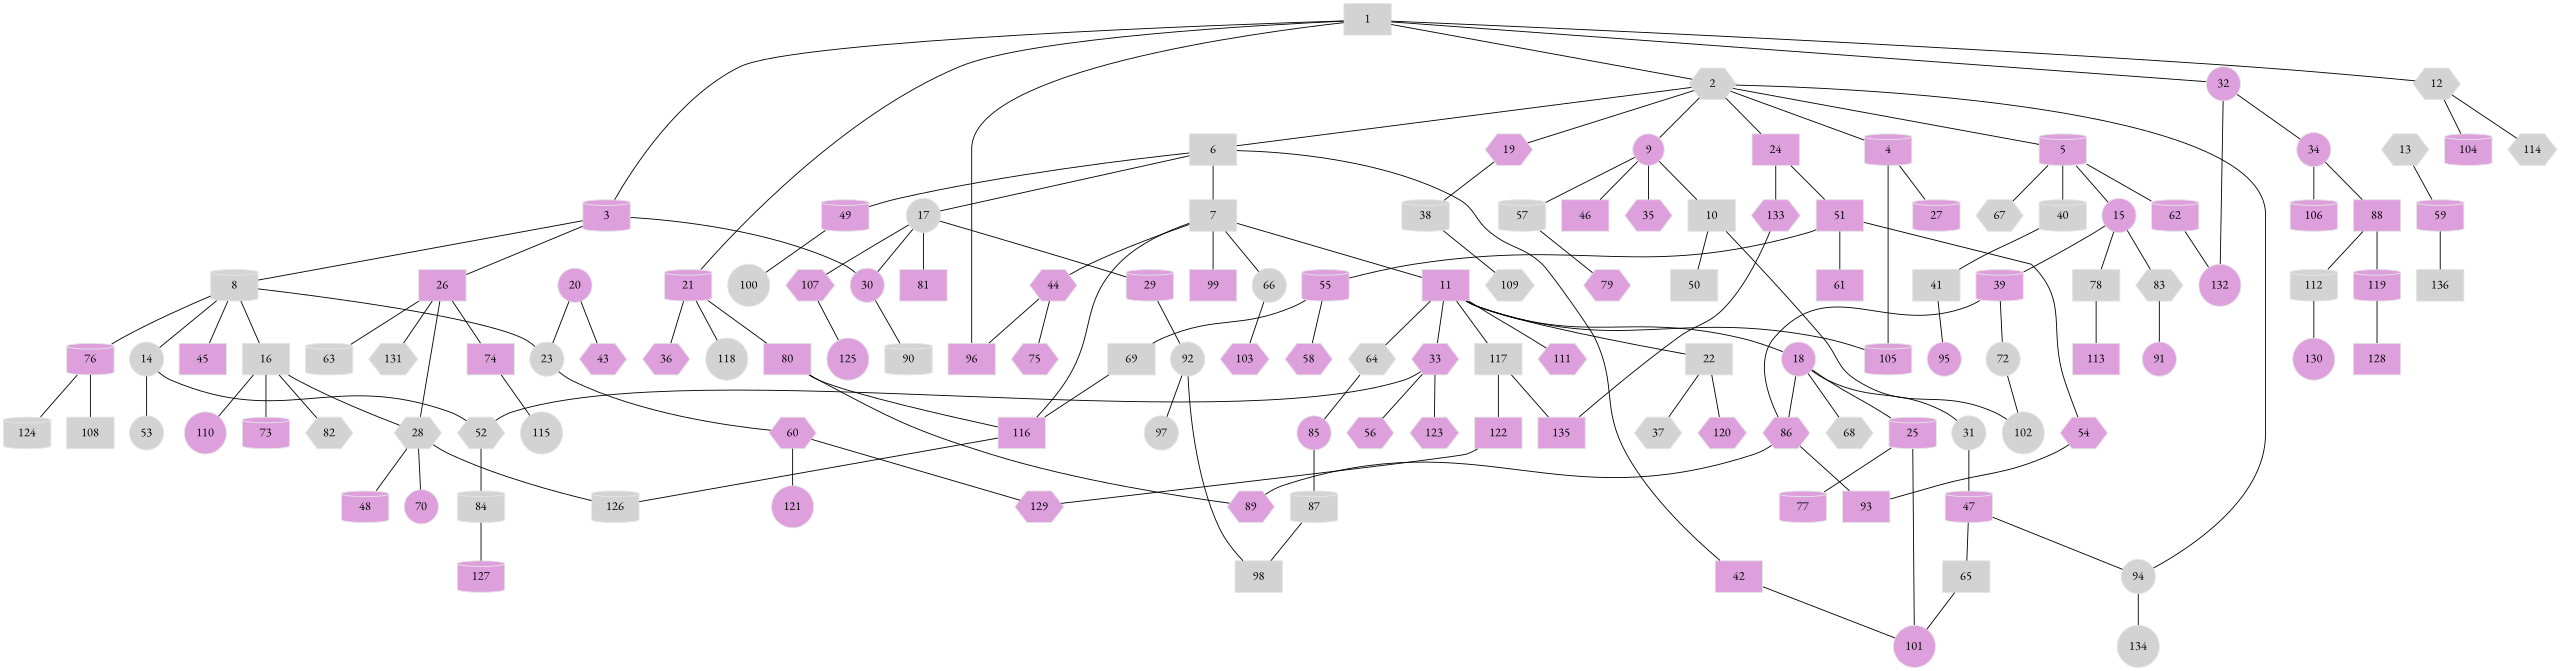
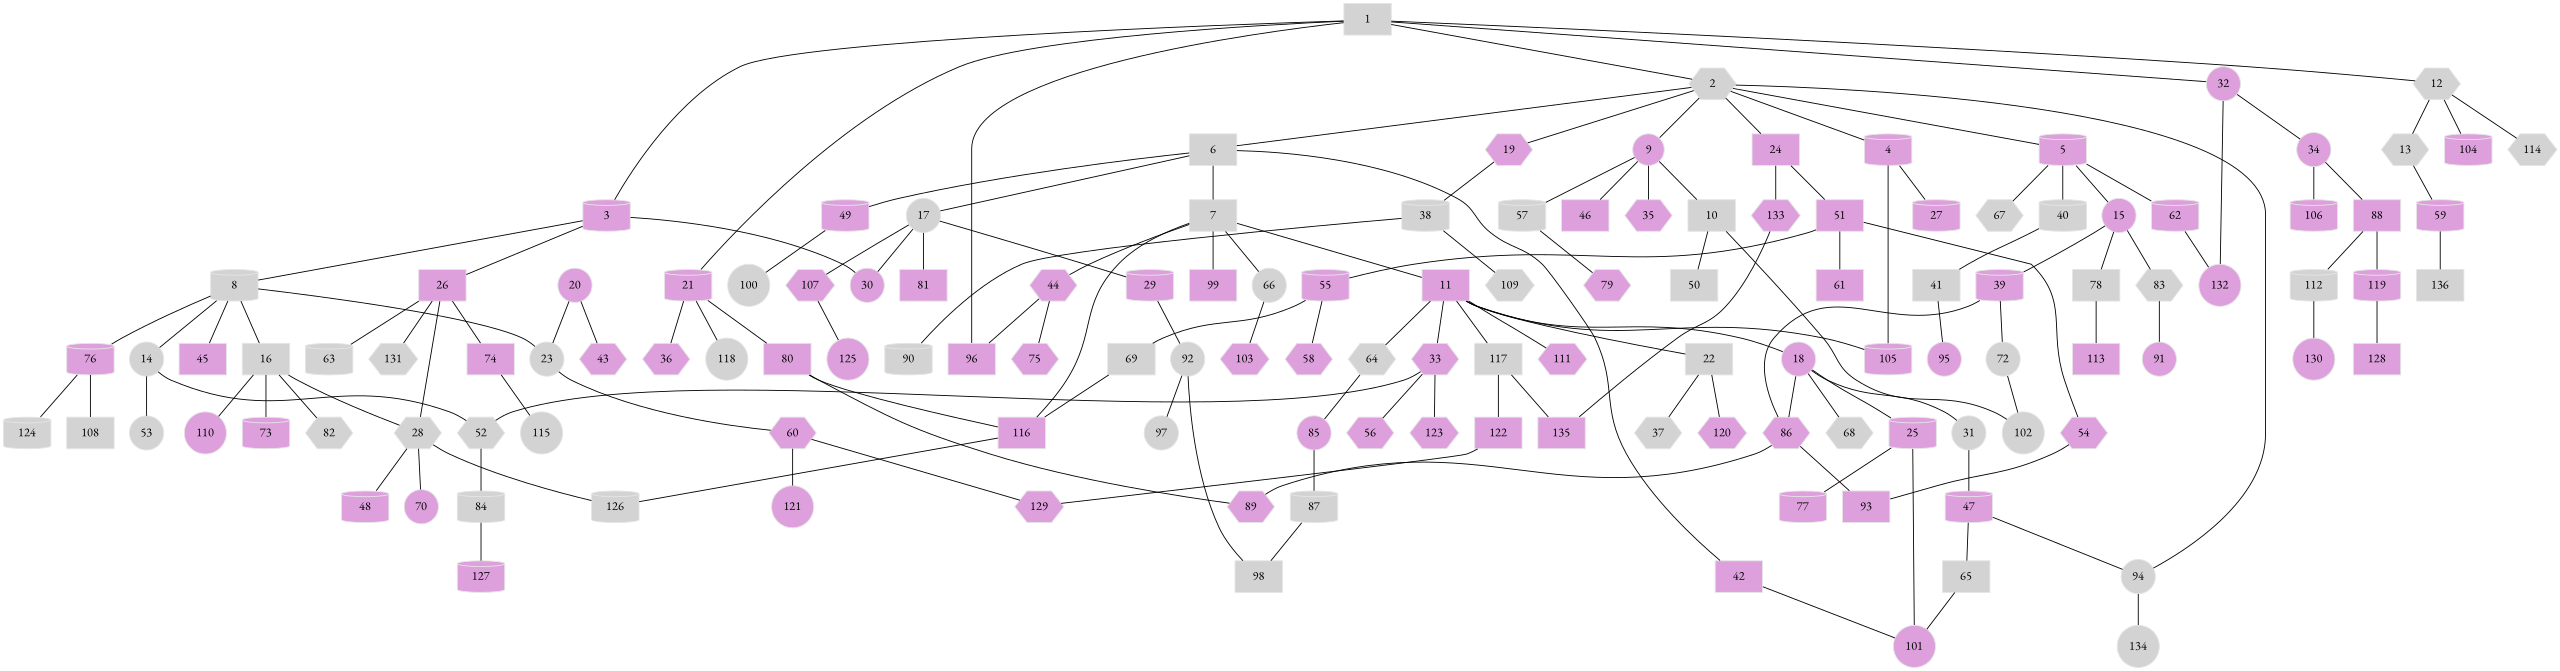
none -> (2421, 117)
(888, 322) -> (1160, 242)
